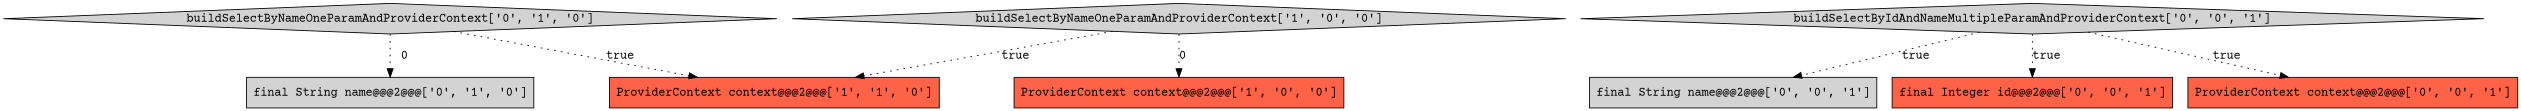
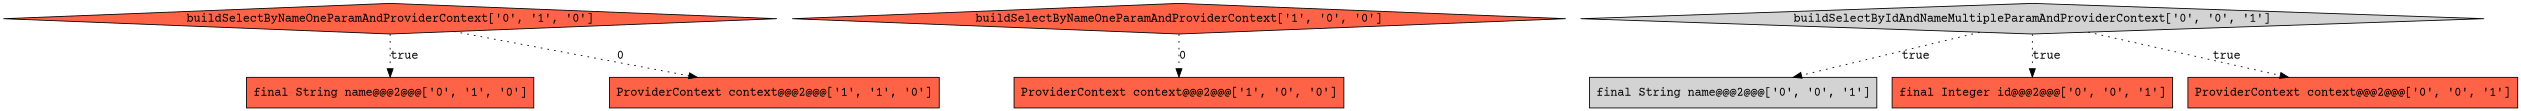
(390, 19) -> (390, 19)
(1179, 19) -> (1179, 19)
(988, 54) -> none
(405, 56) -> (405, 56)
(621, 56) -> (621, 56)
(390, 93) -> (390, 93)
